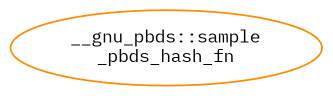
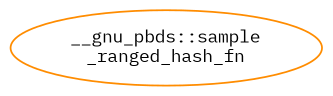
(166, 48) -> (166, 48)
